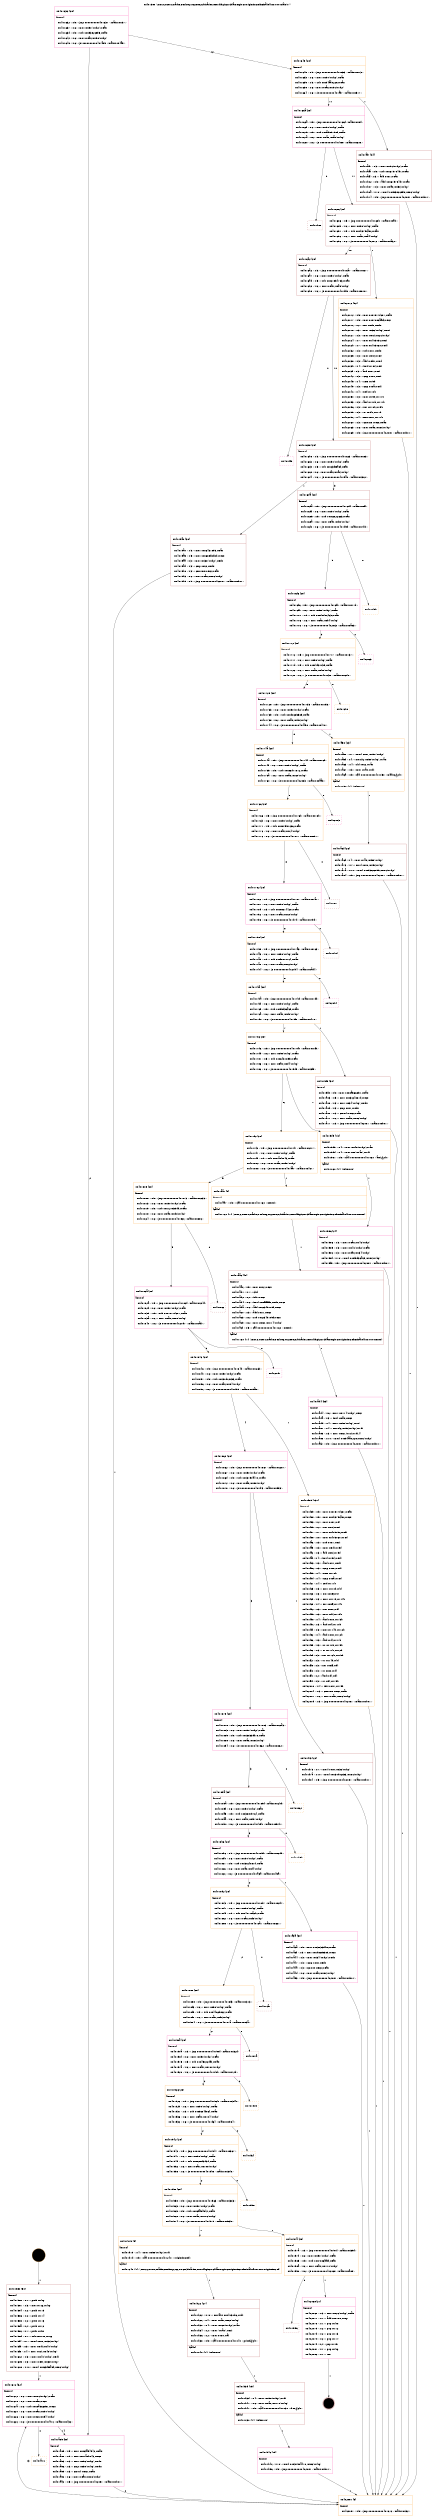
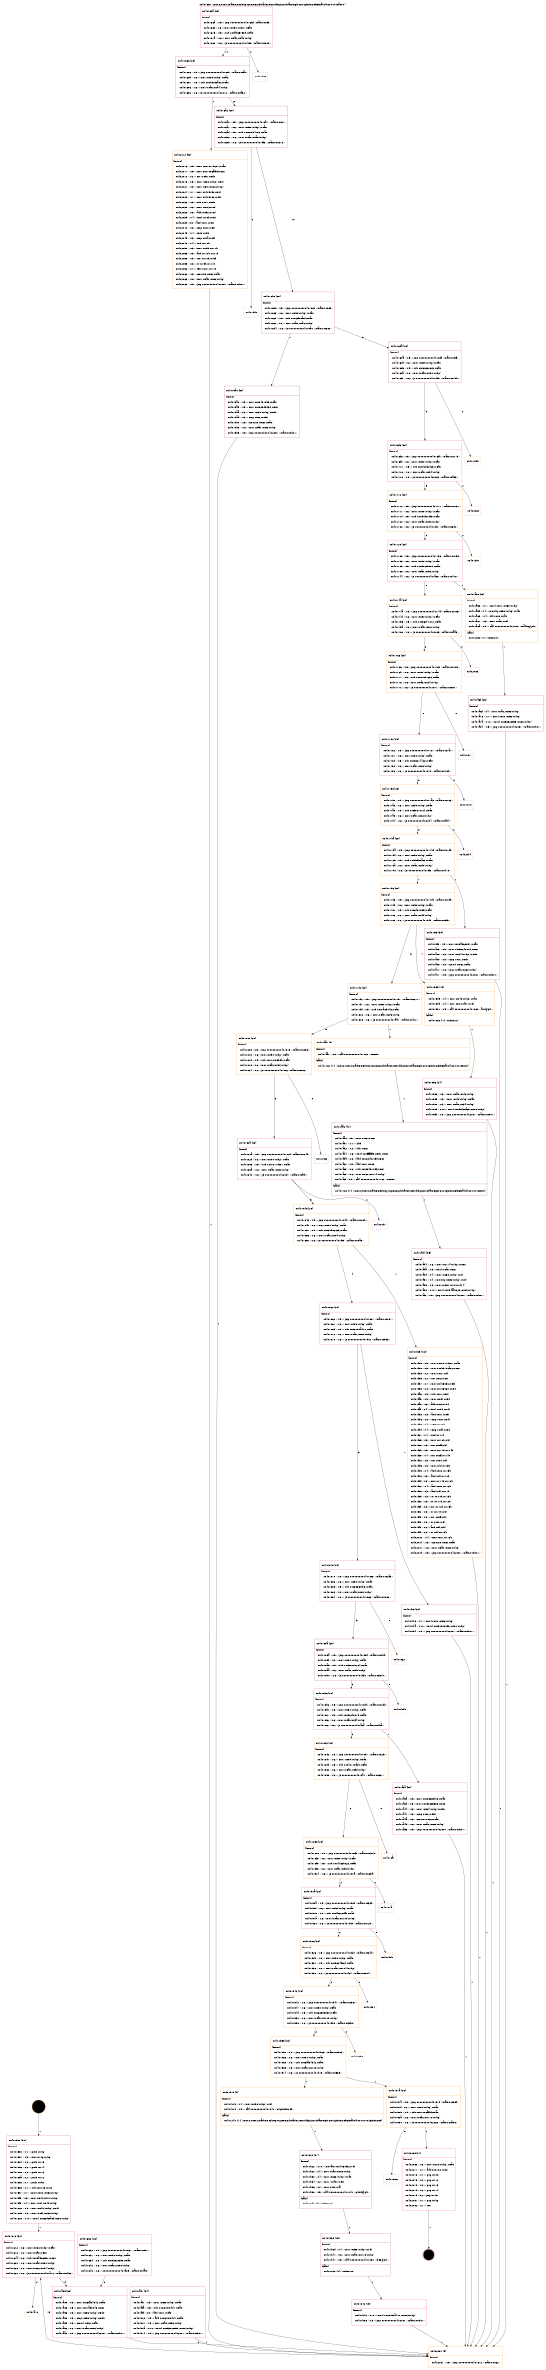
(329, 77) -> none
